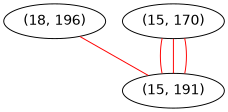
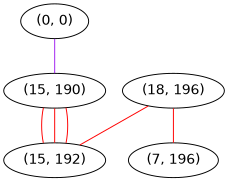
none -> (55, 21)
(173, 21) -> (55, 91)
(173, 91) -> (55, 160)
none -> (173, 160)
